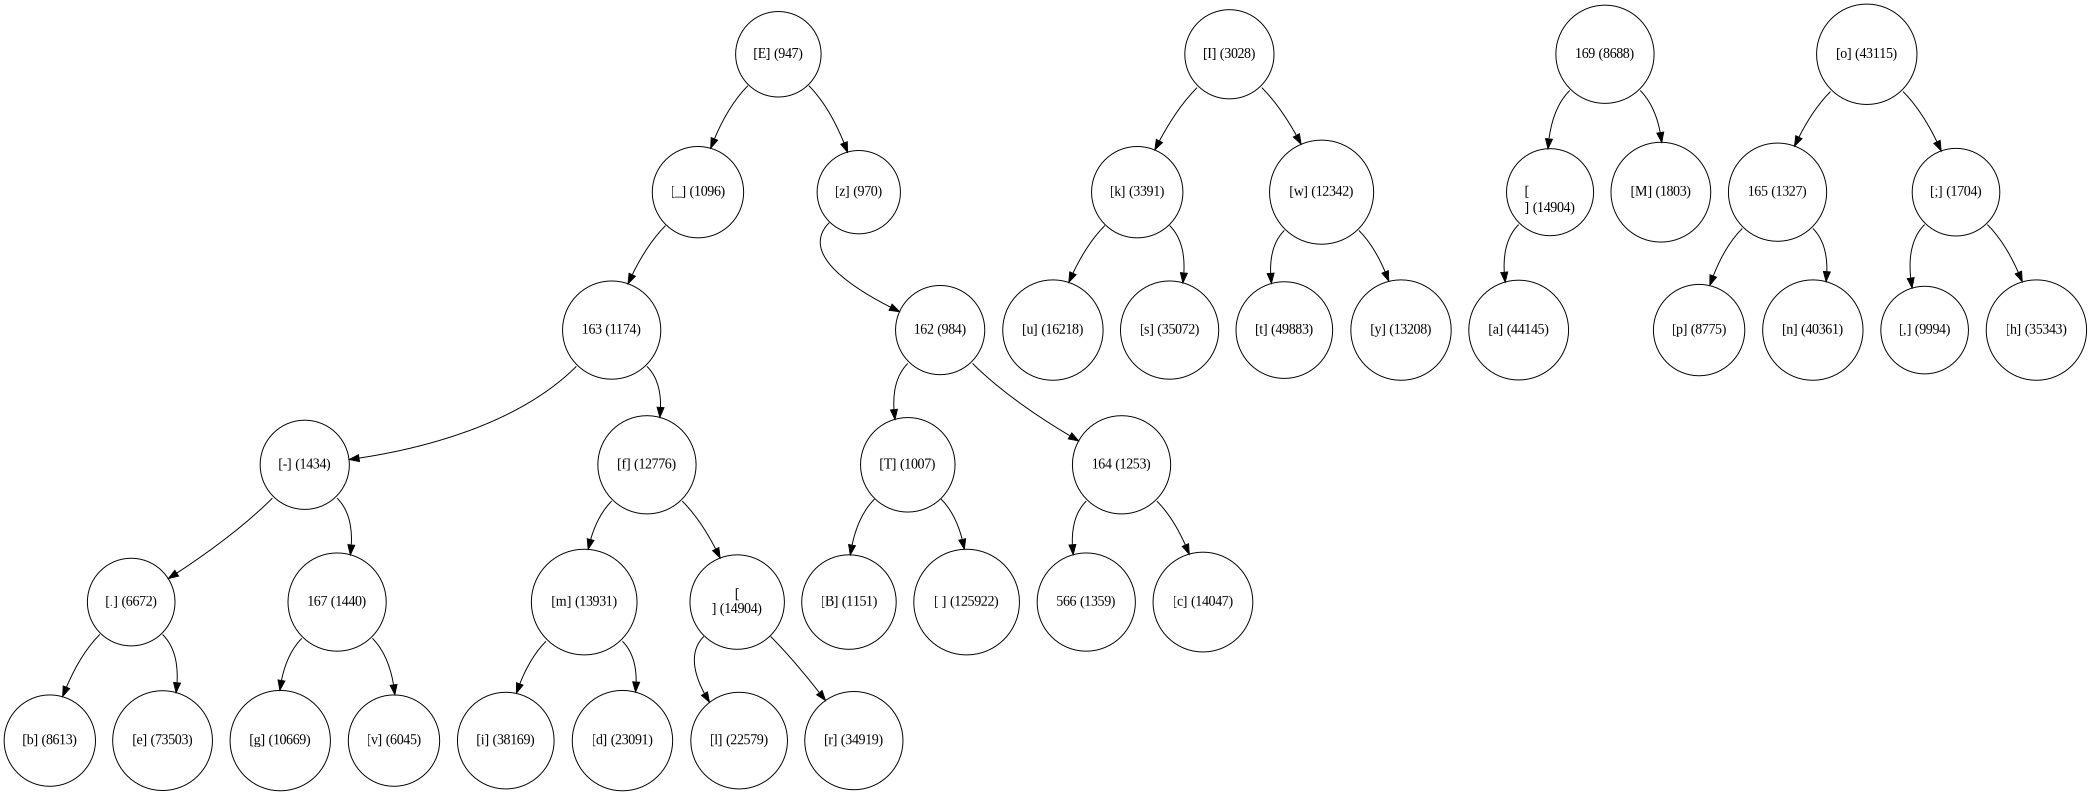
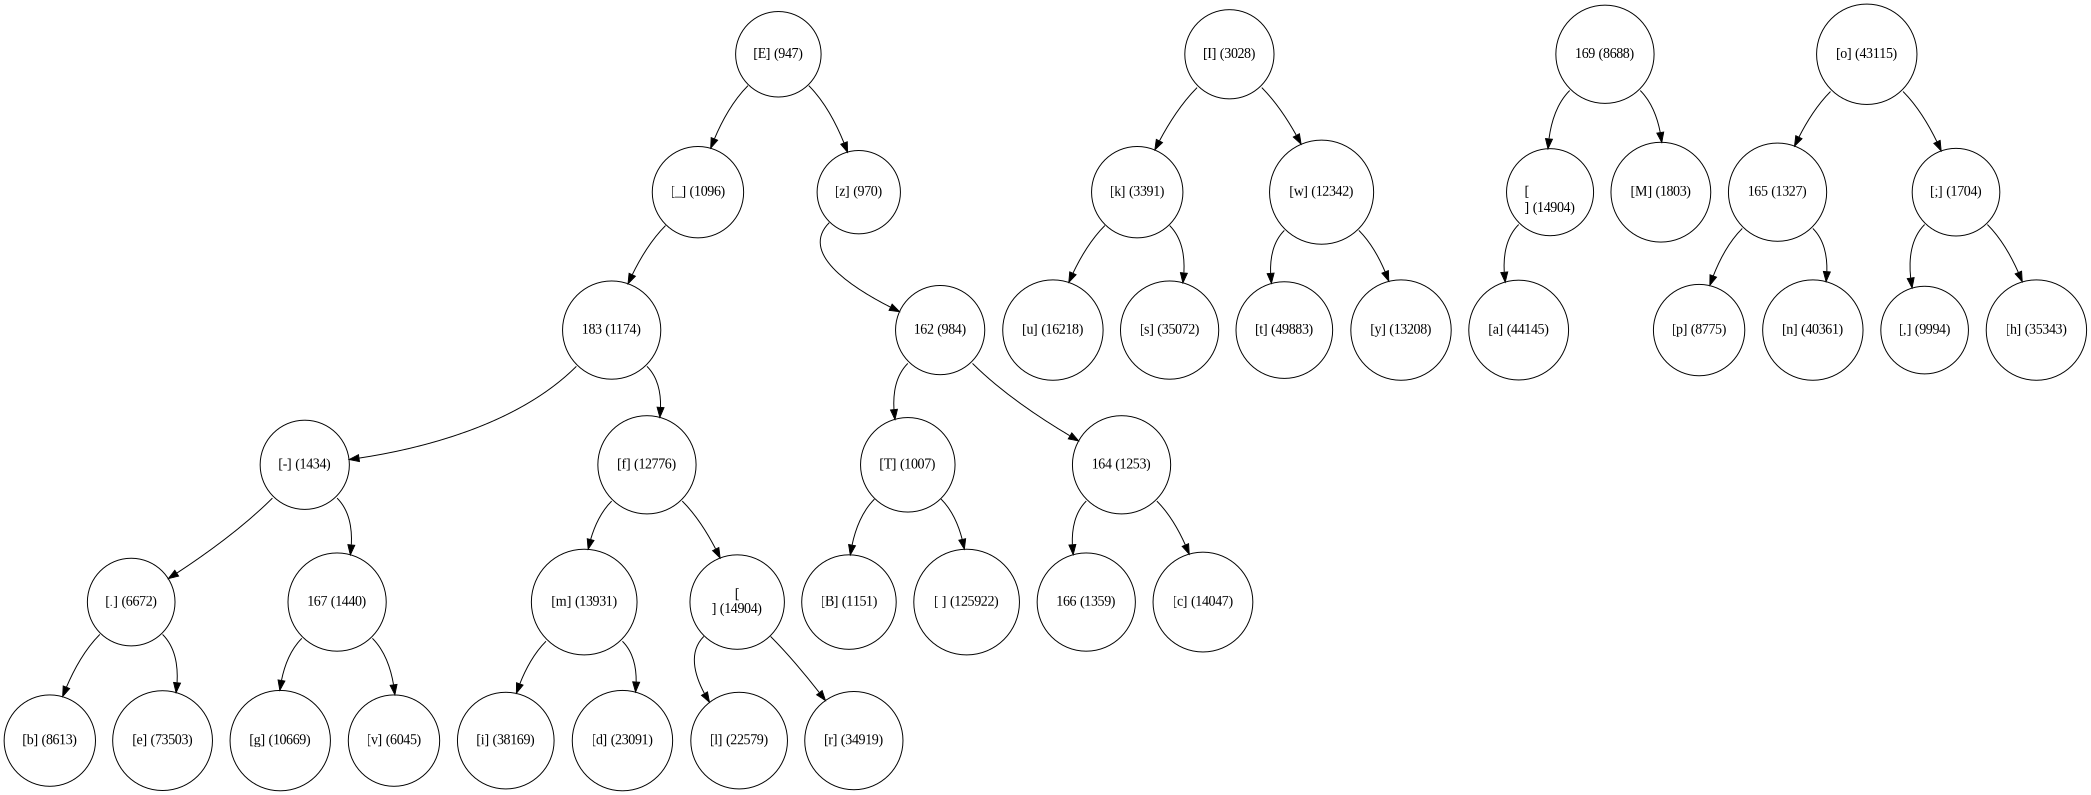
(612, 330) -> (612, 330)
(1086, 602) -> (1086, 602)
